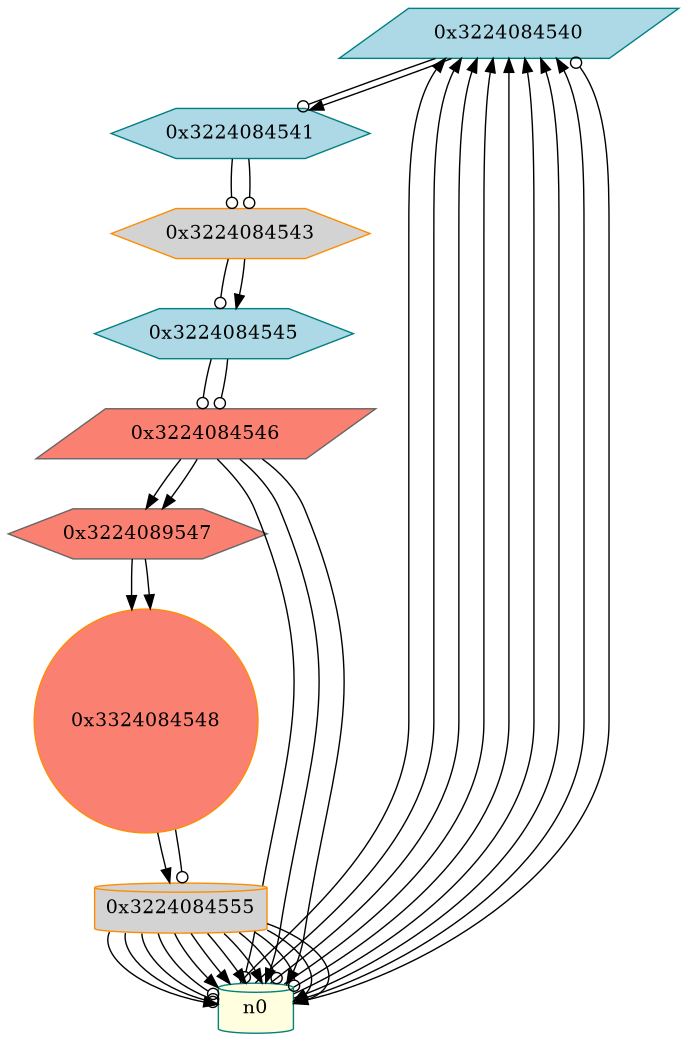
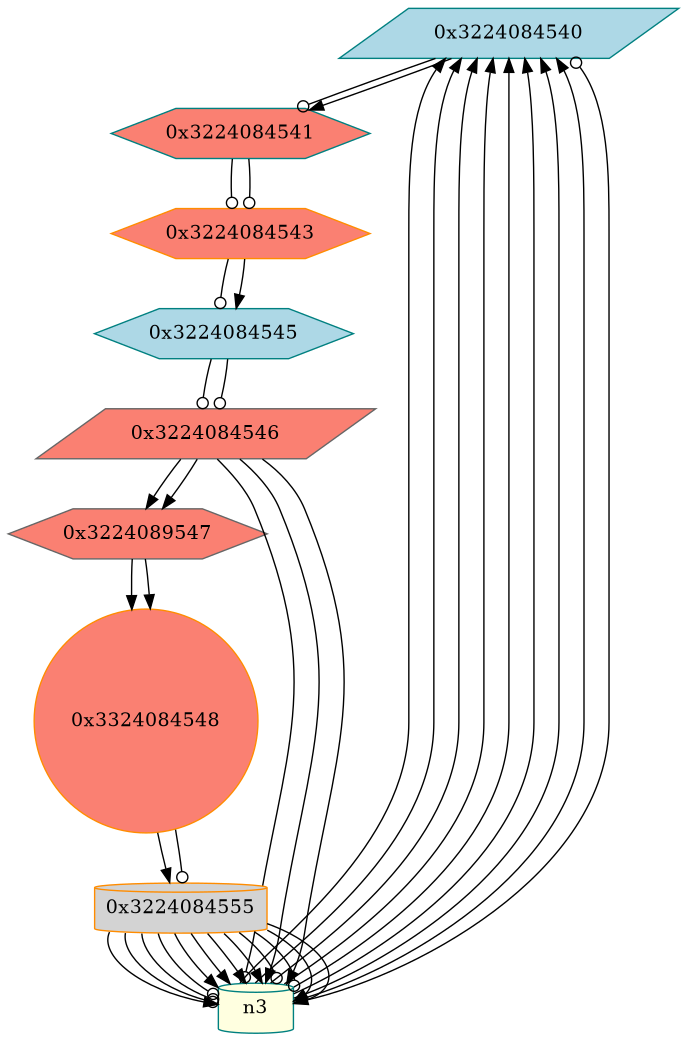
(241, 133) -> (241, 133)
(241, 234) -> (241, 234)
(256, 1008) -> (256, 1008)
